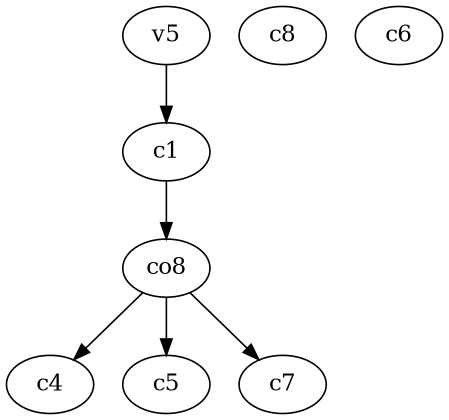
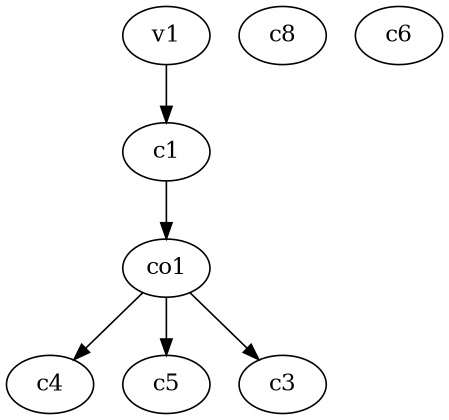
(166, 36) -> (166, 36)
(166, 268) -> (166, 268)
(283, 384) -> (283, 384)
